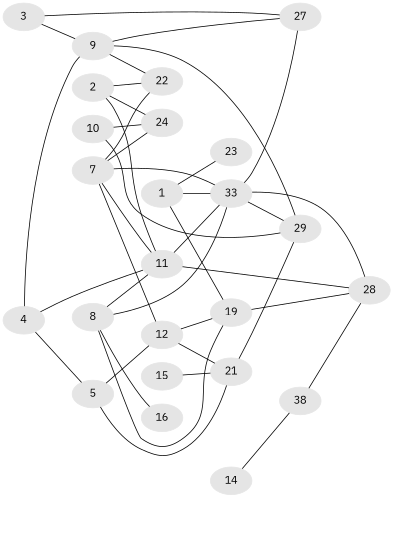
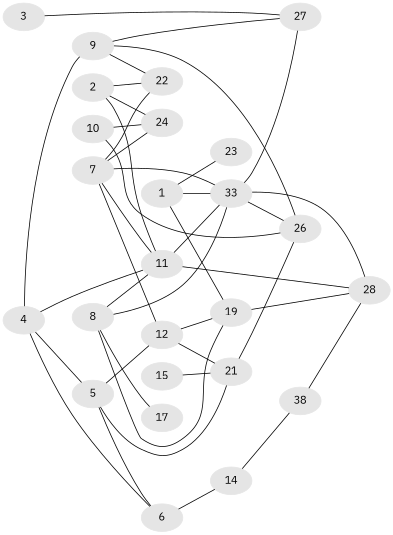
(58, 31) -> none
(300, 229) -> (300, 229)
(162, 418) -> (162, 418)
none -> (162, 518)
